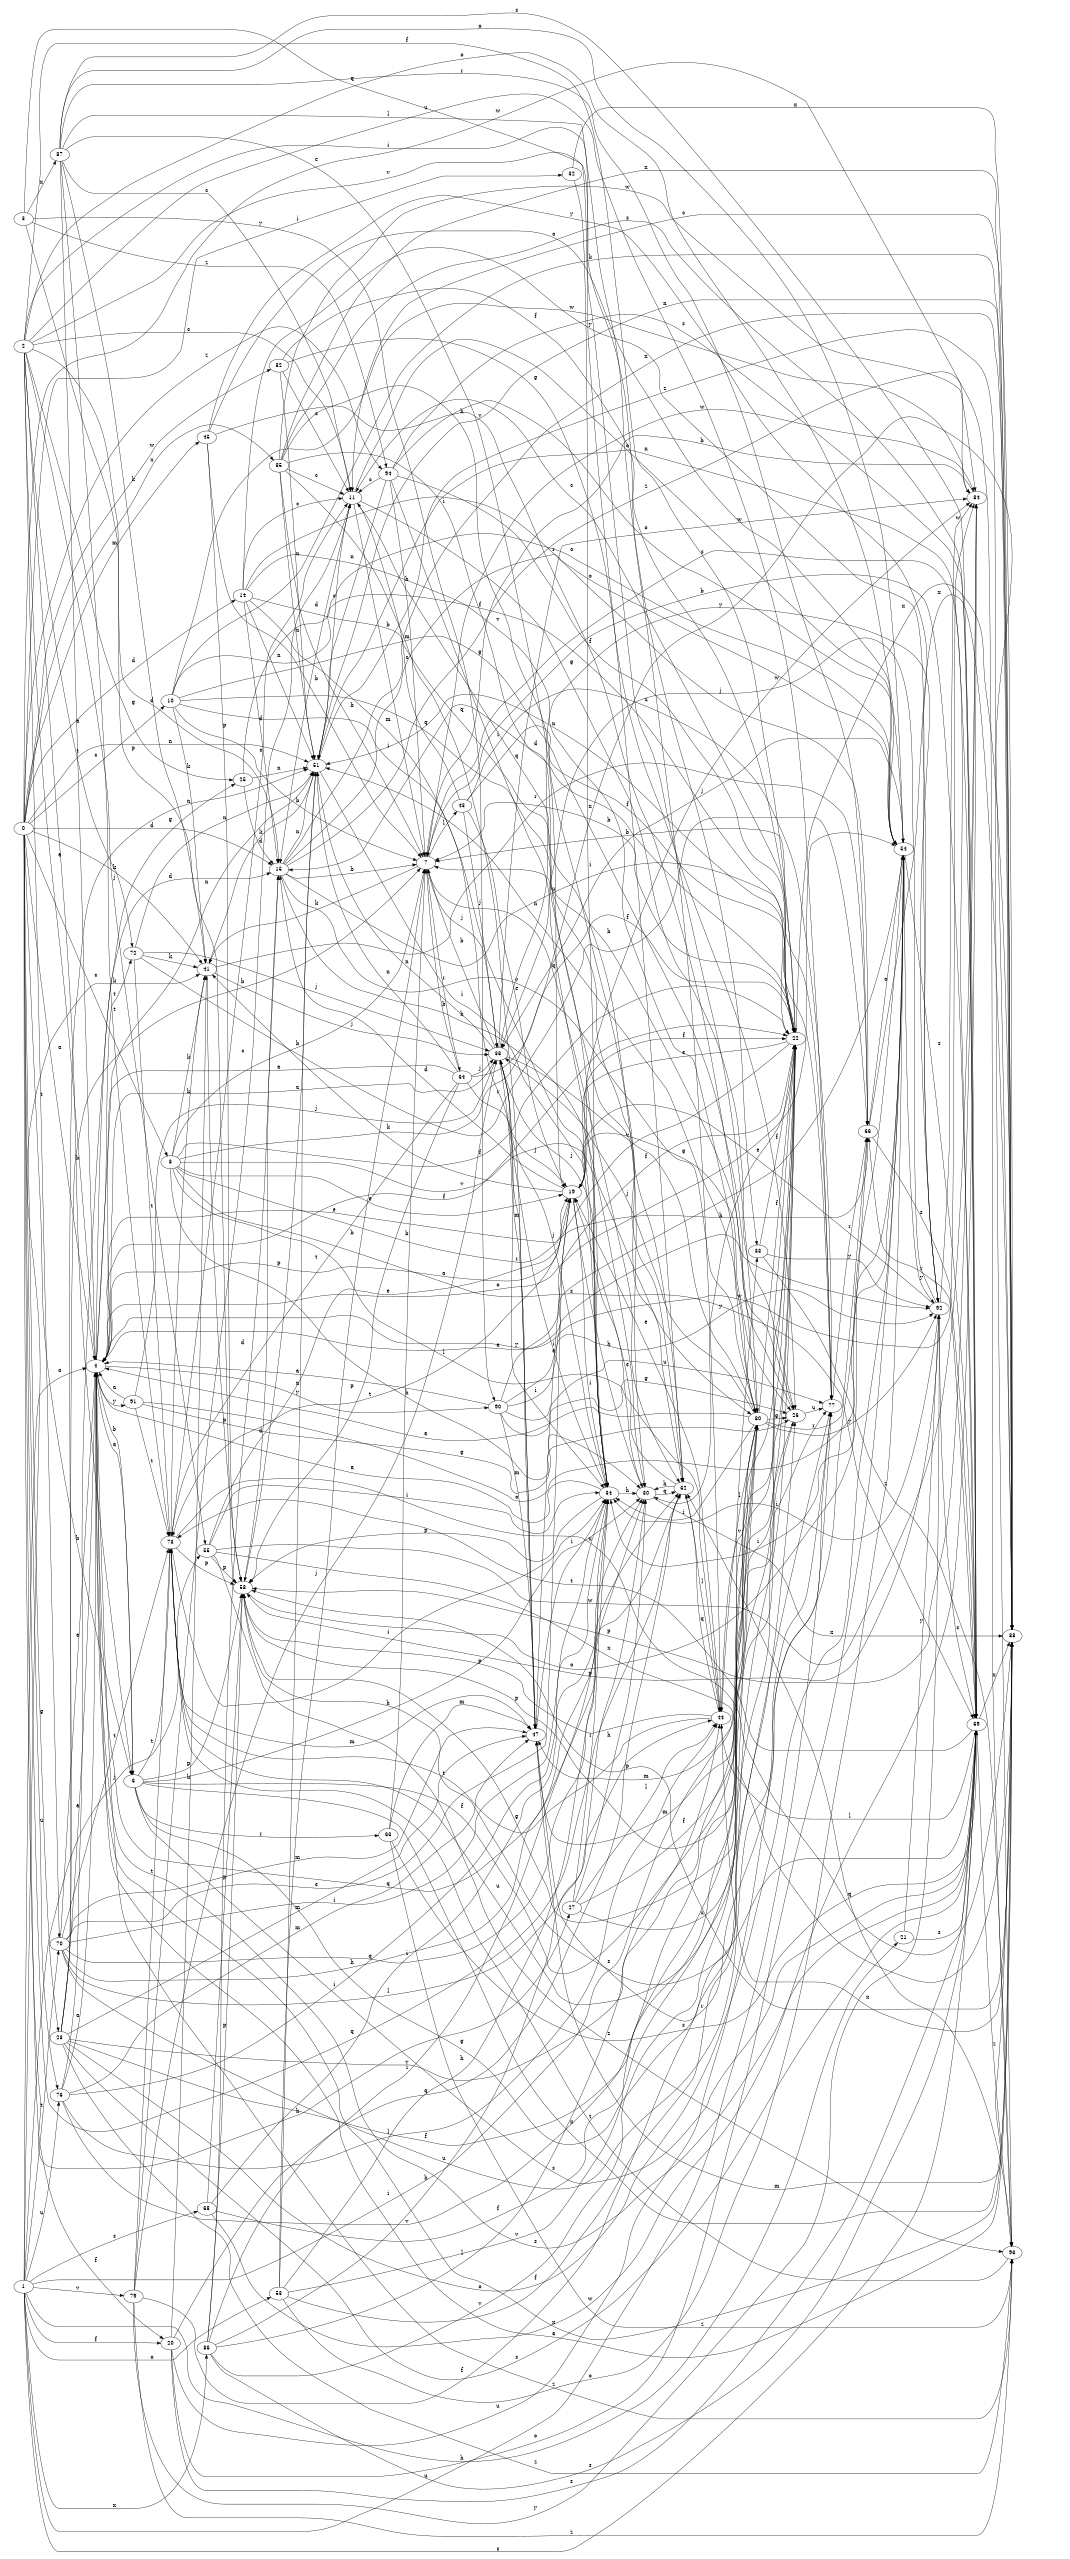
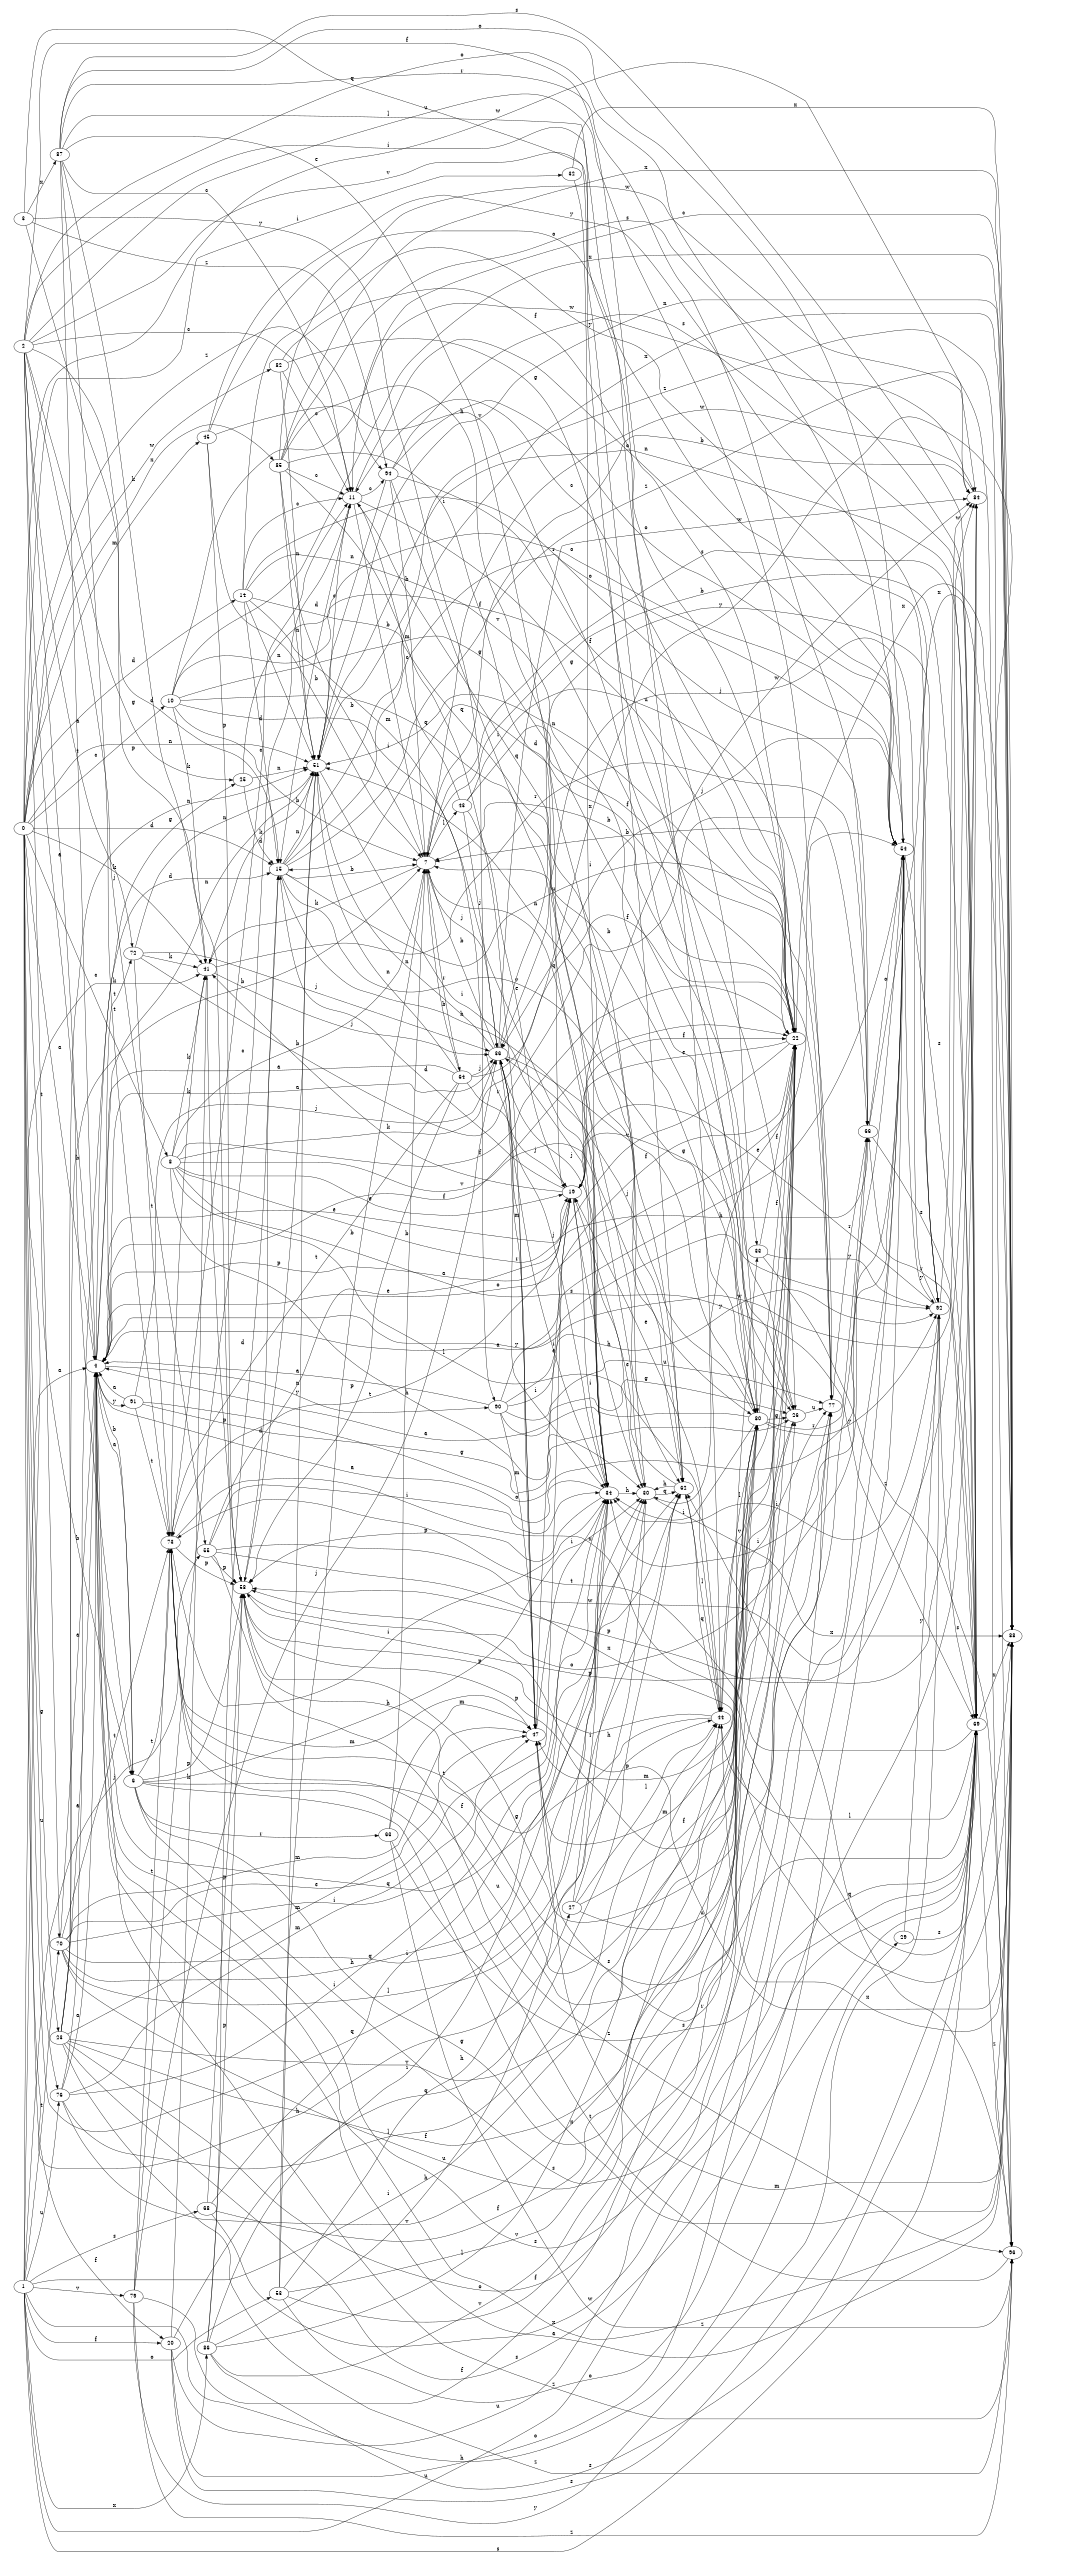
(590, 257) -> (590, 257)
(371, 483) -> (373, 491)
(904, 1938) -> (904, 1938)
